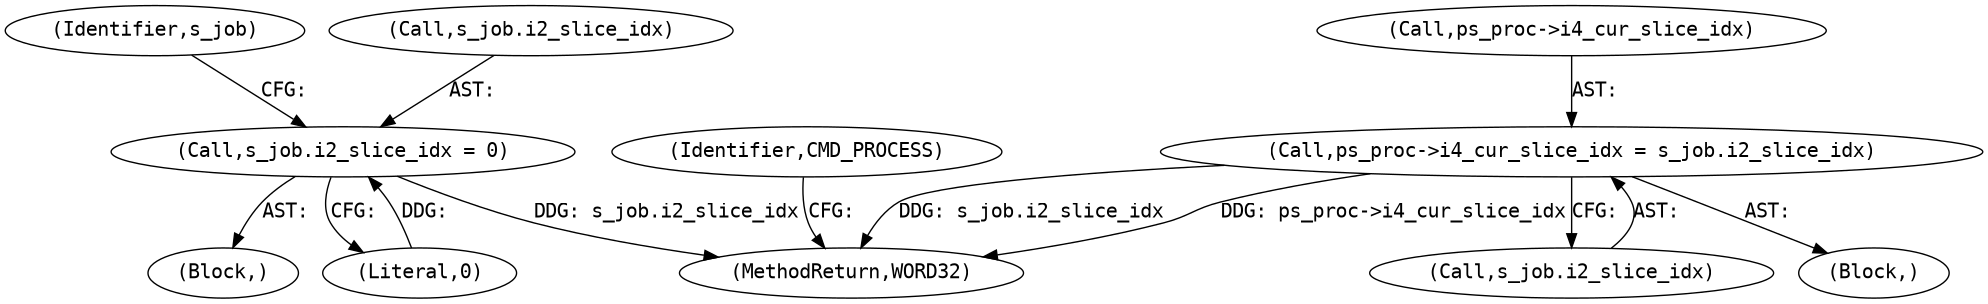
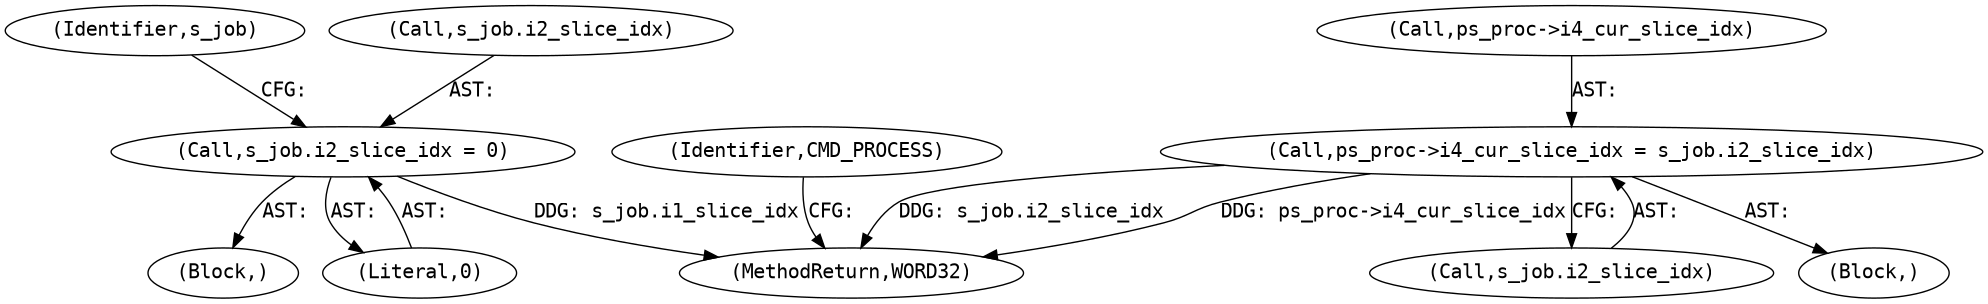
(360, 212) -> (360, 212)
(431, 212) -> (431, 212)
(666, 212) -> (666, 212)
